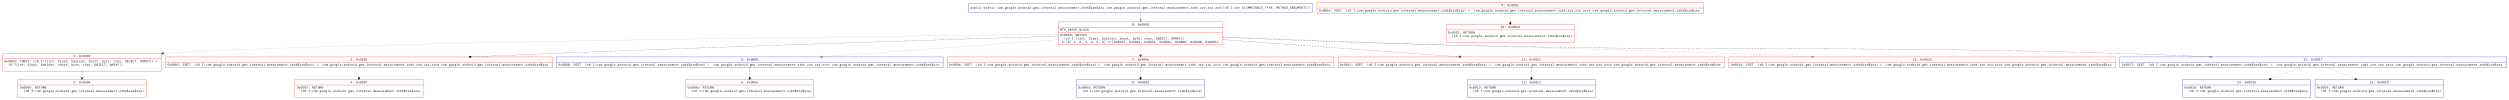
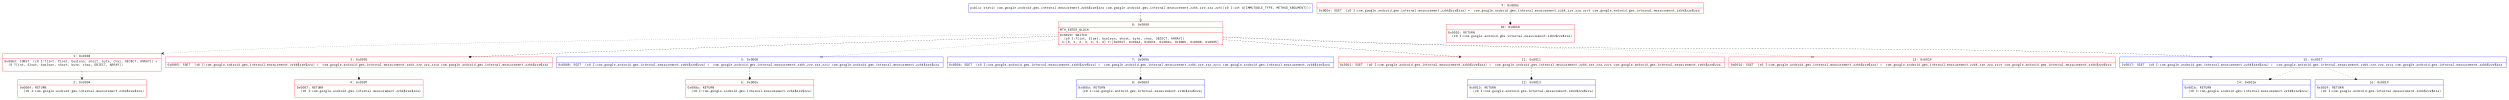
(1141, 62) -> (1141, 62)
